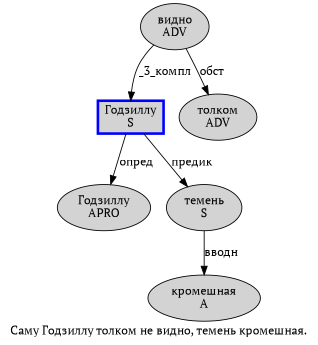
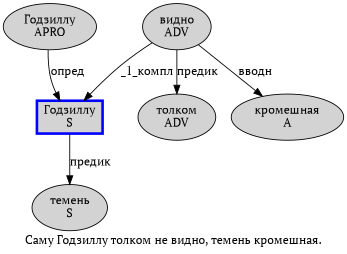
(165, 72) -> (147, 72)
(212, 72) -> (198, 72)
(120, 155) -> (49, 72)
(204, 248) -> (227, 68)
